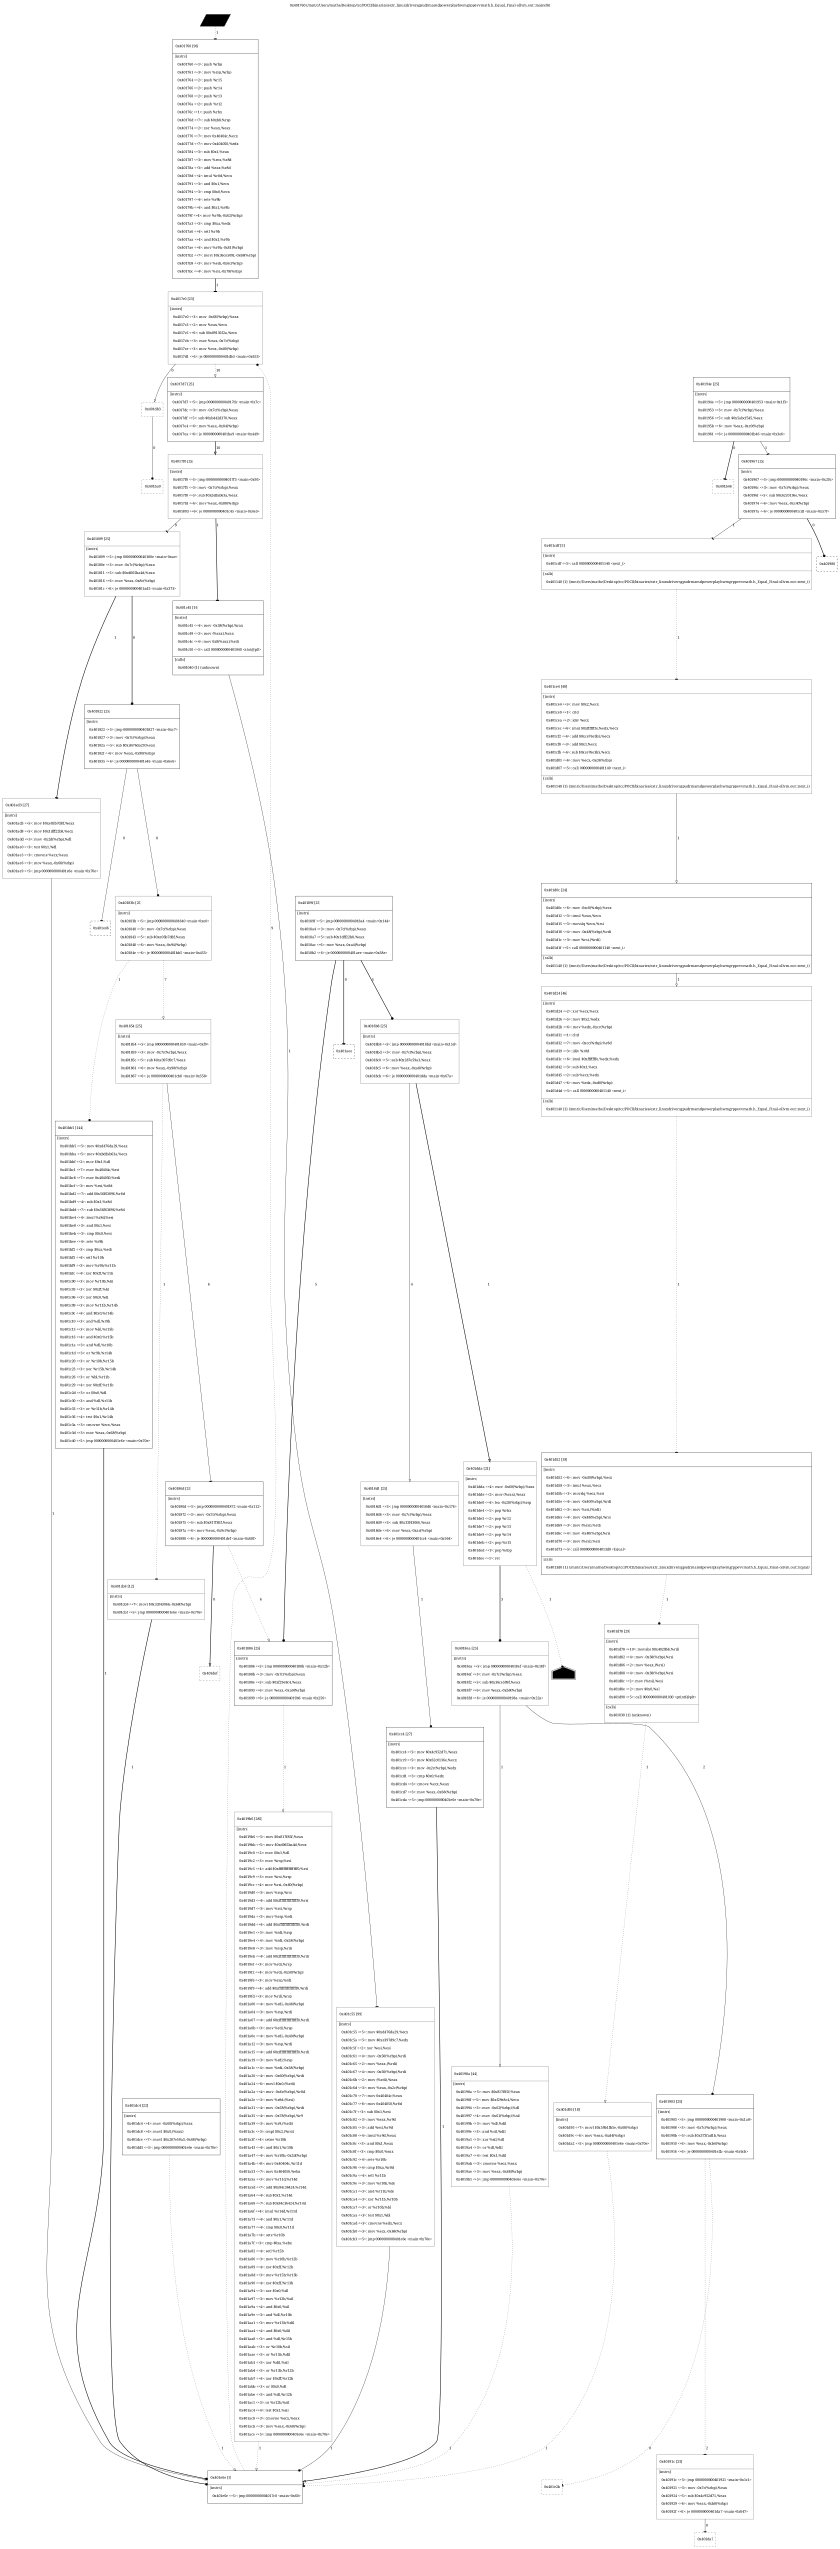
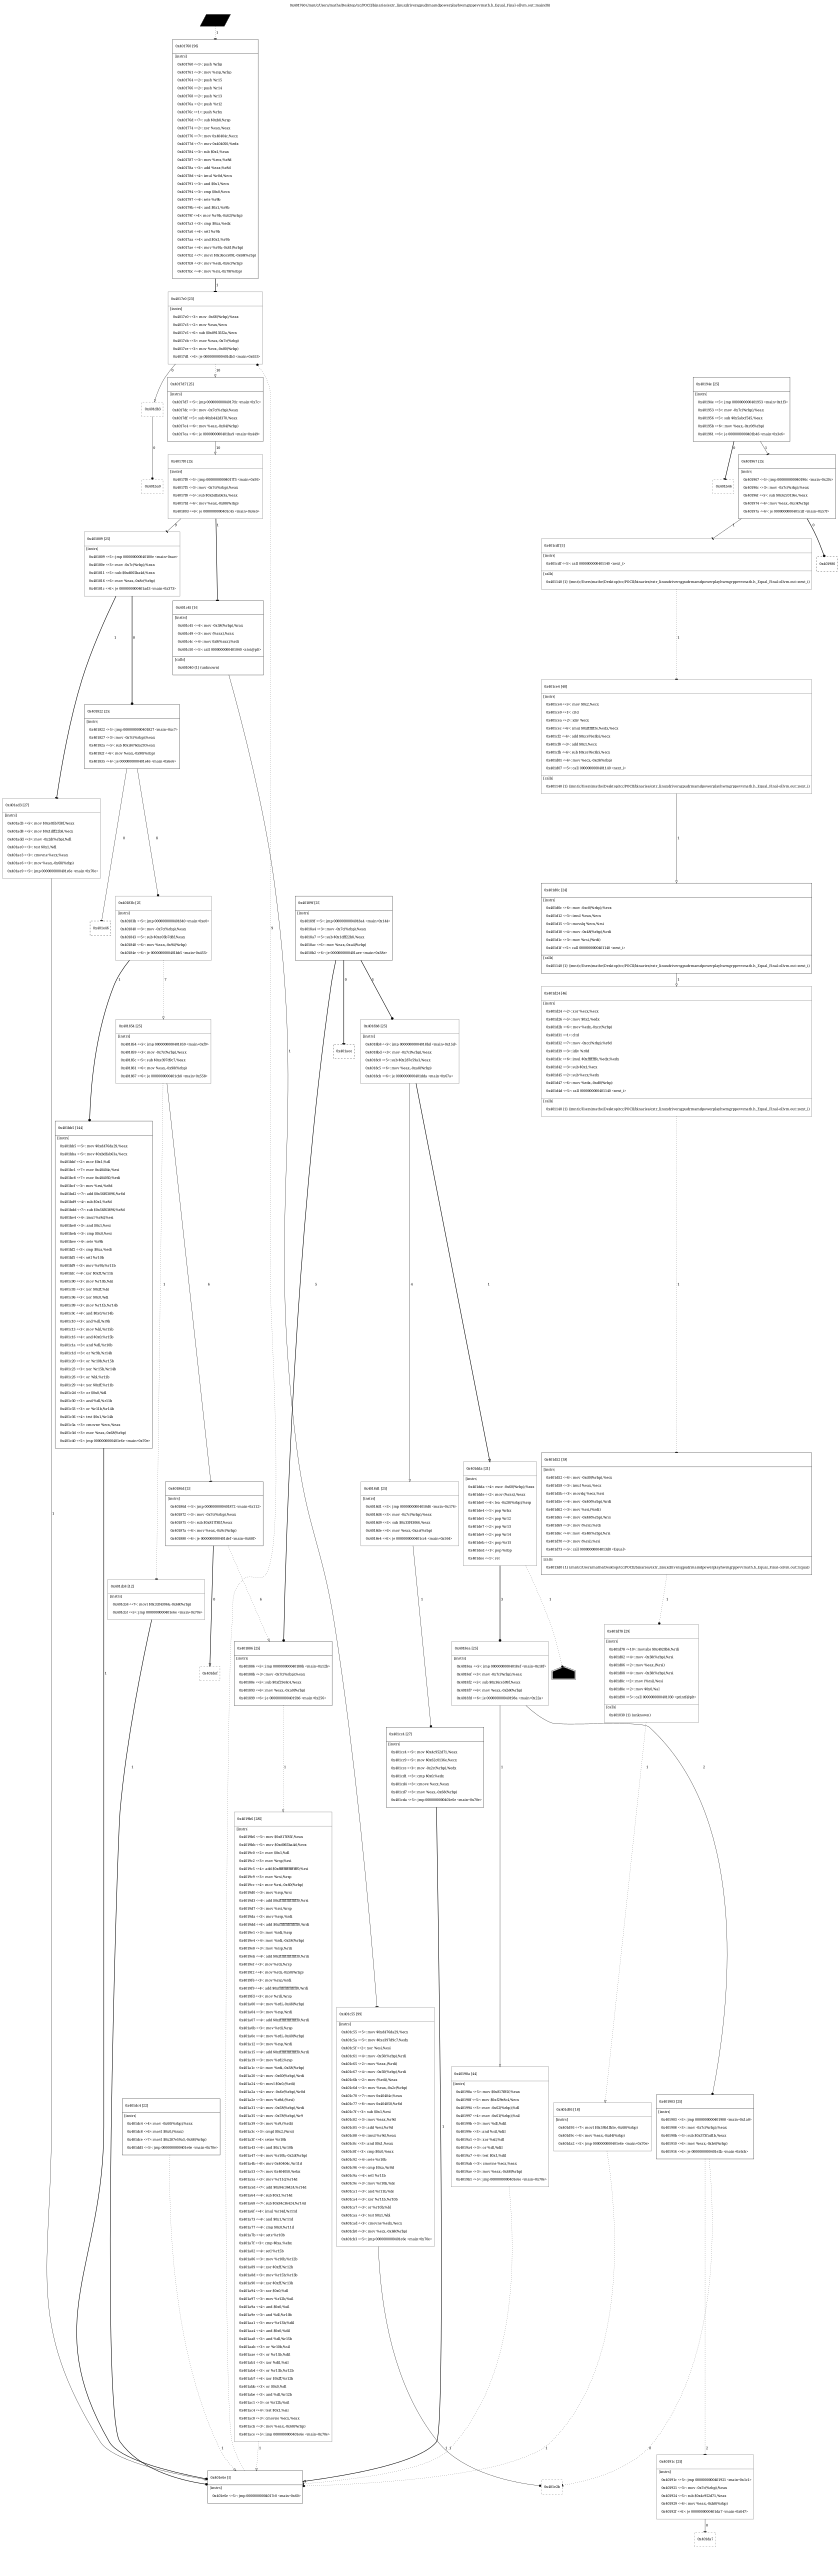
(215, 447) -> (215, 447)
(99, 1037) -> (99, 1037)
(369, 2369) -> (413, 2402)
